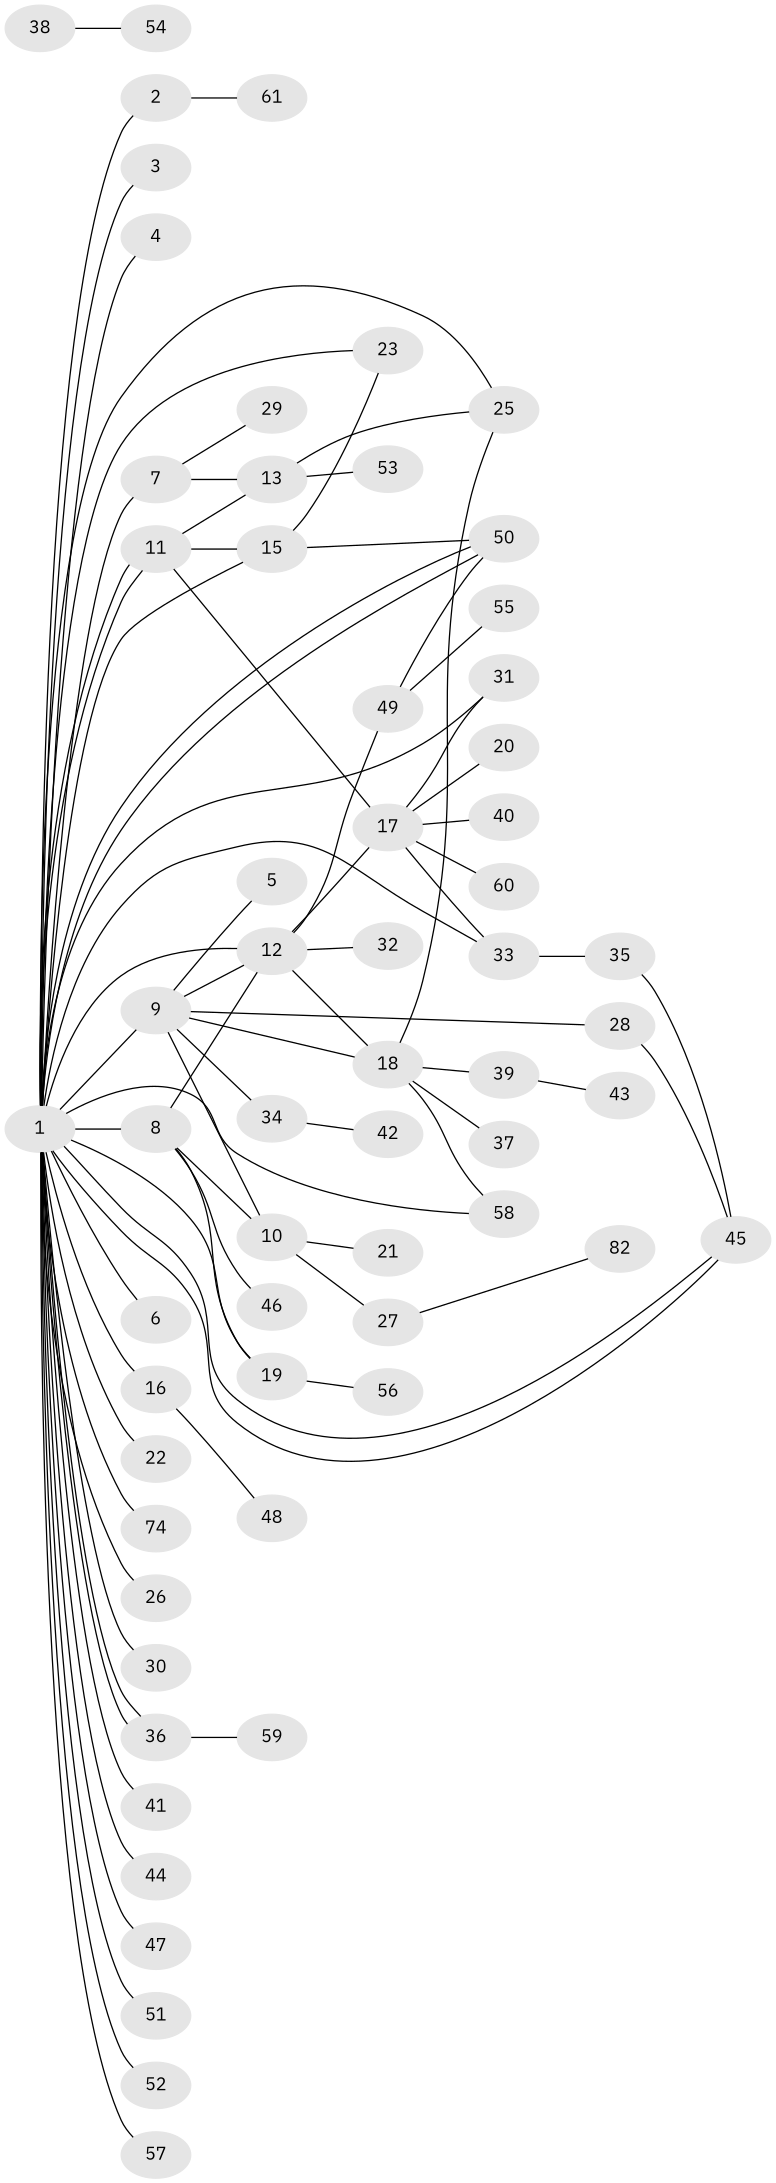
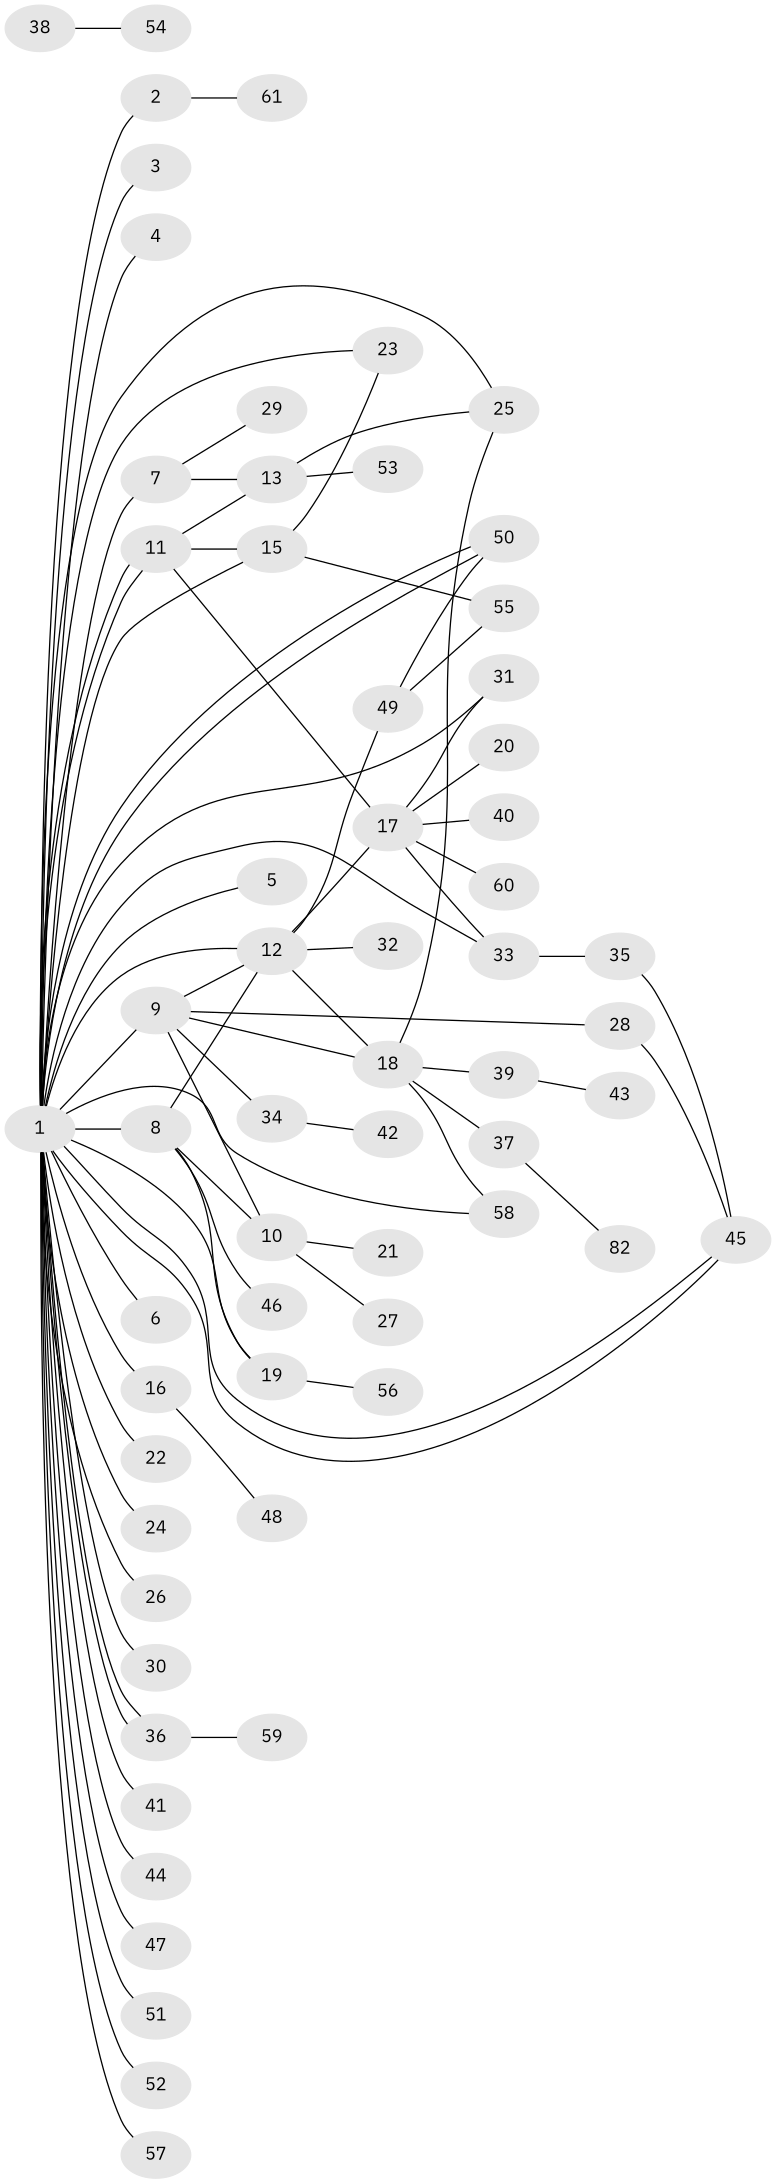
(388, 544) -> (384, 578)
(216, 941) -> (105, 963)
(504, 1286) -> (562, 1197)
(156, 1529) -> (156, 1529)
